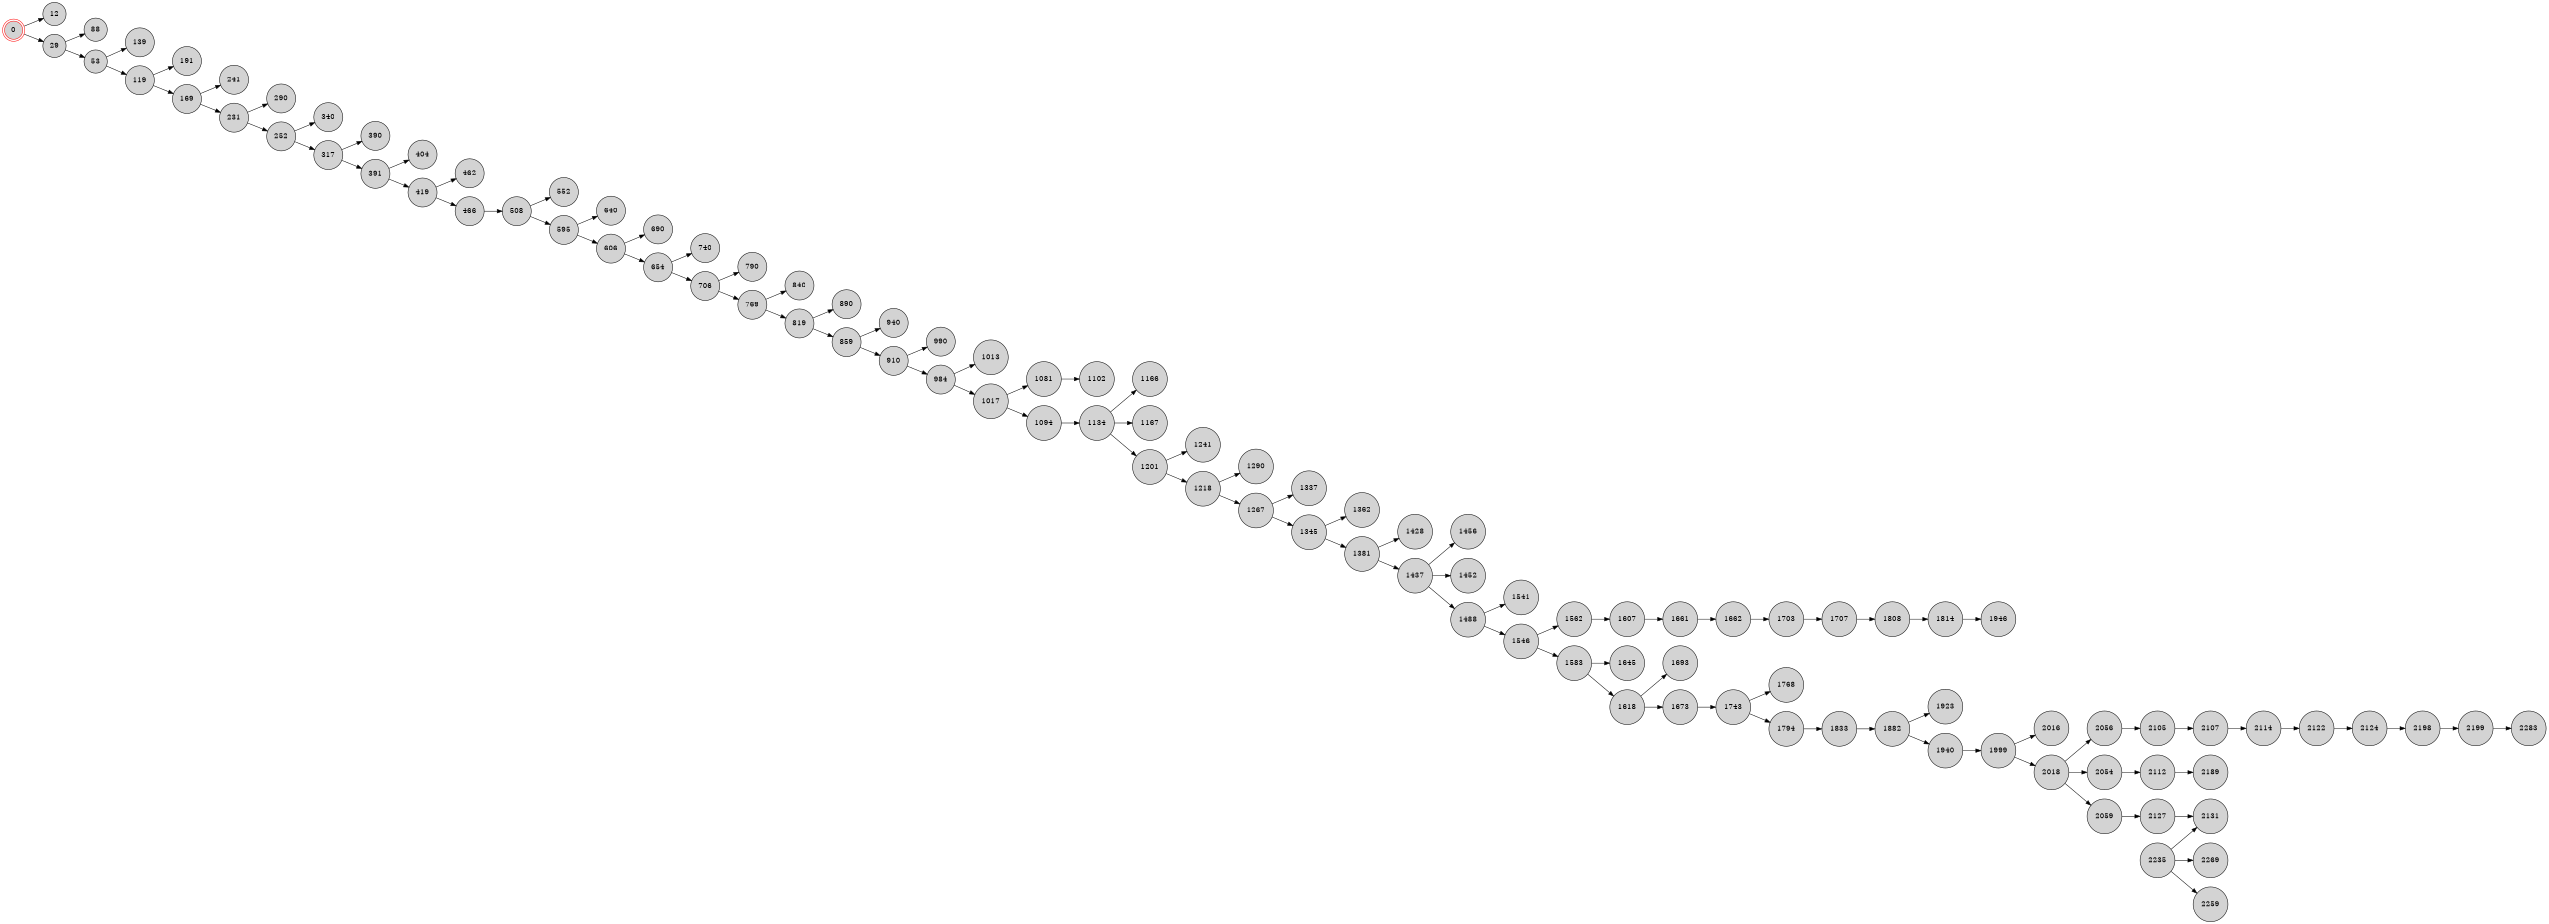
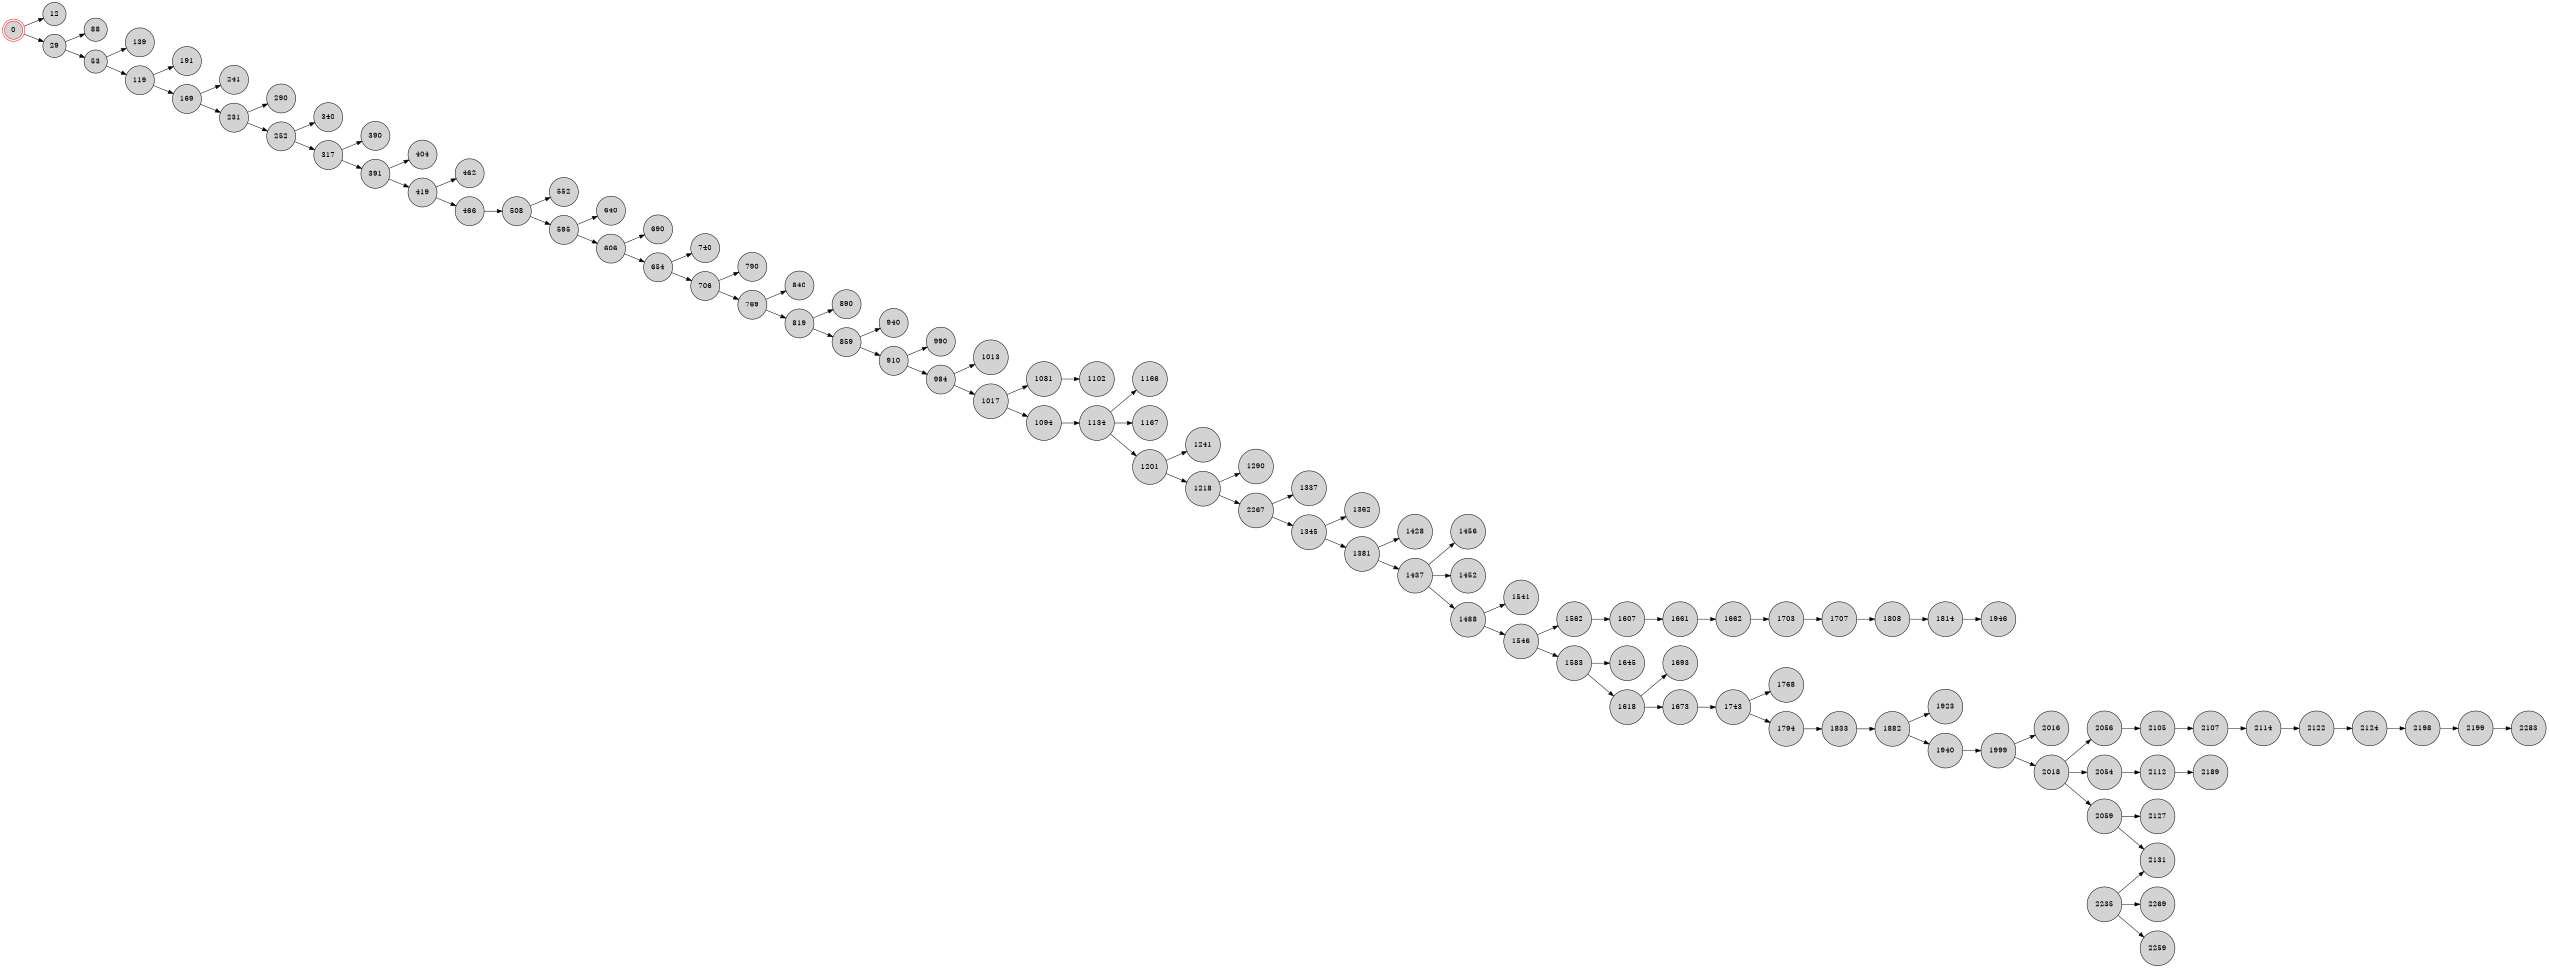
(1256, 510) -> (1256, 510)
(2181, 816) -> (2129, 837)
